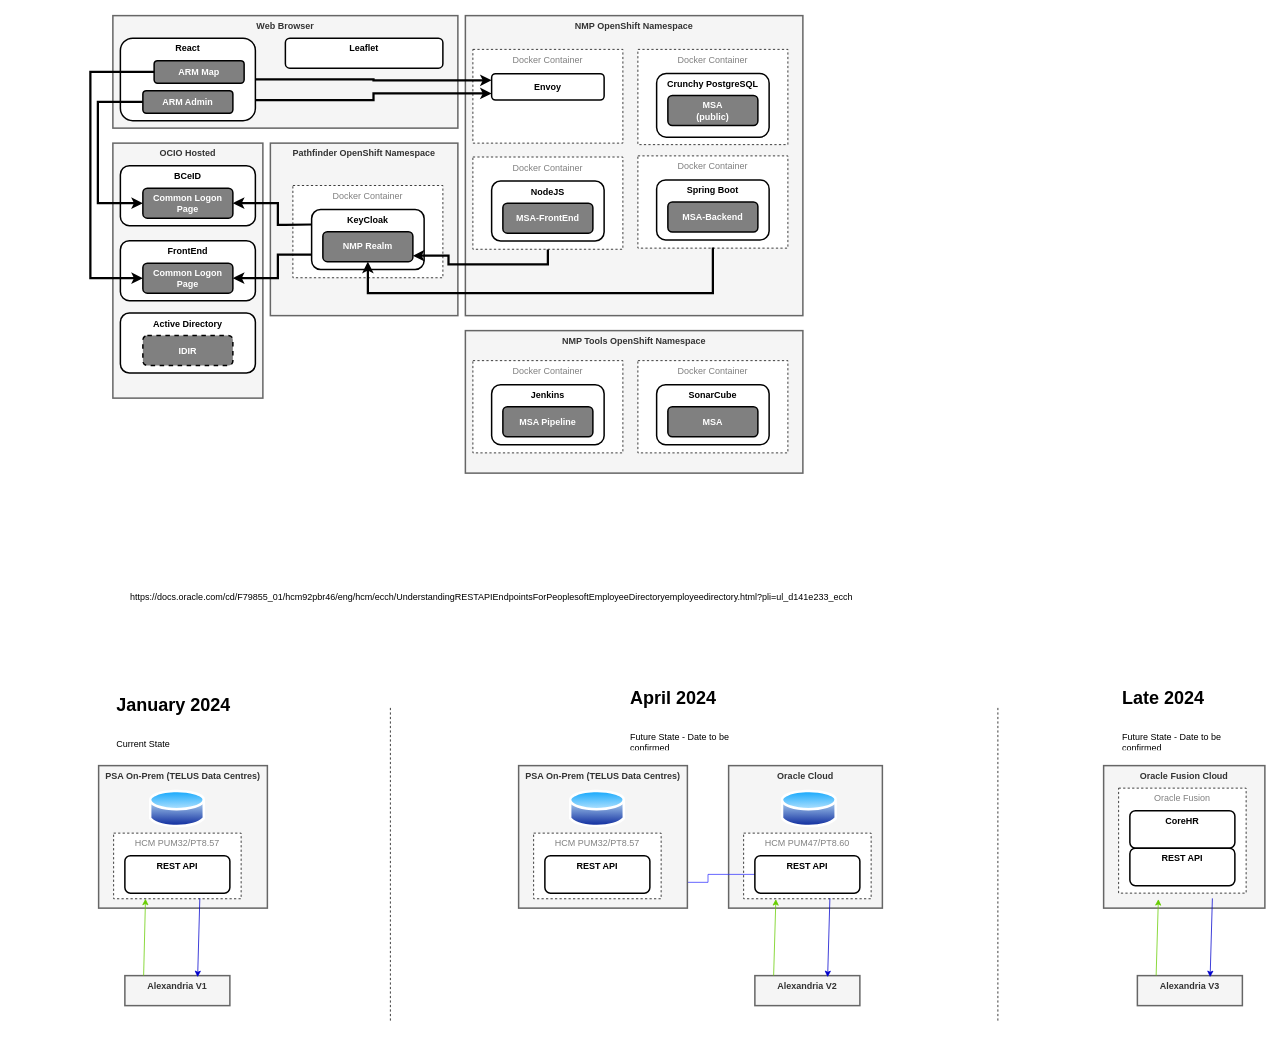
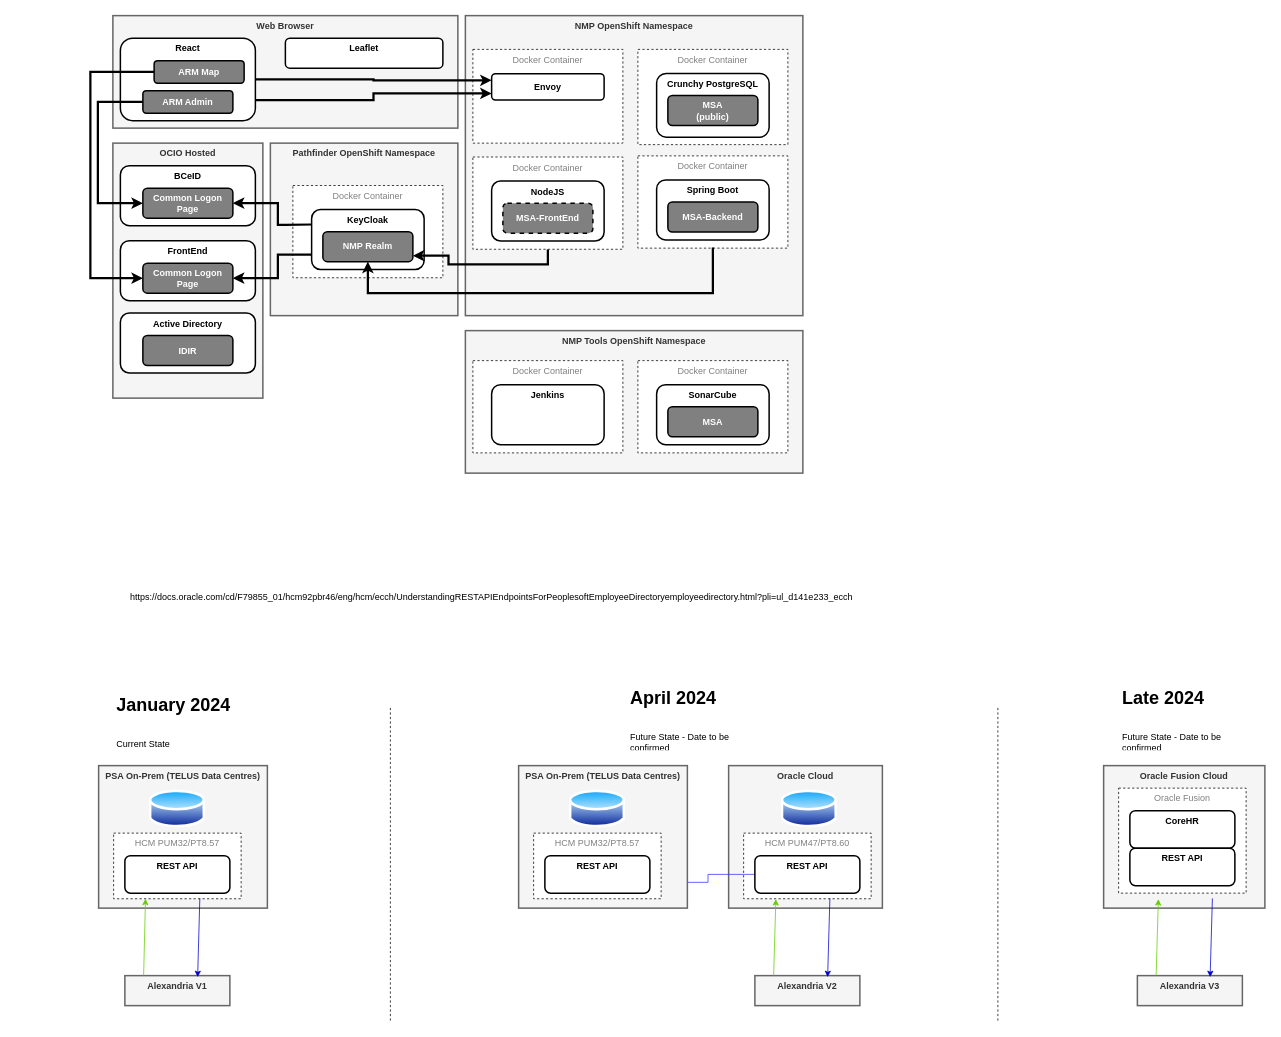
(548, 218) -> (548, 218)
(188, 350) -> (188, 350)
(548, 422) -> none
